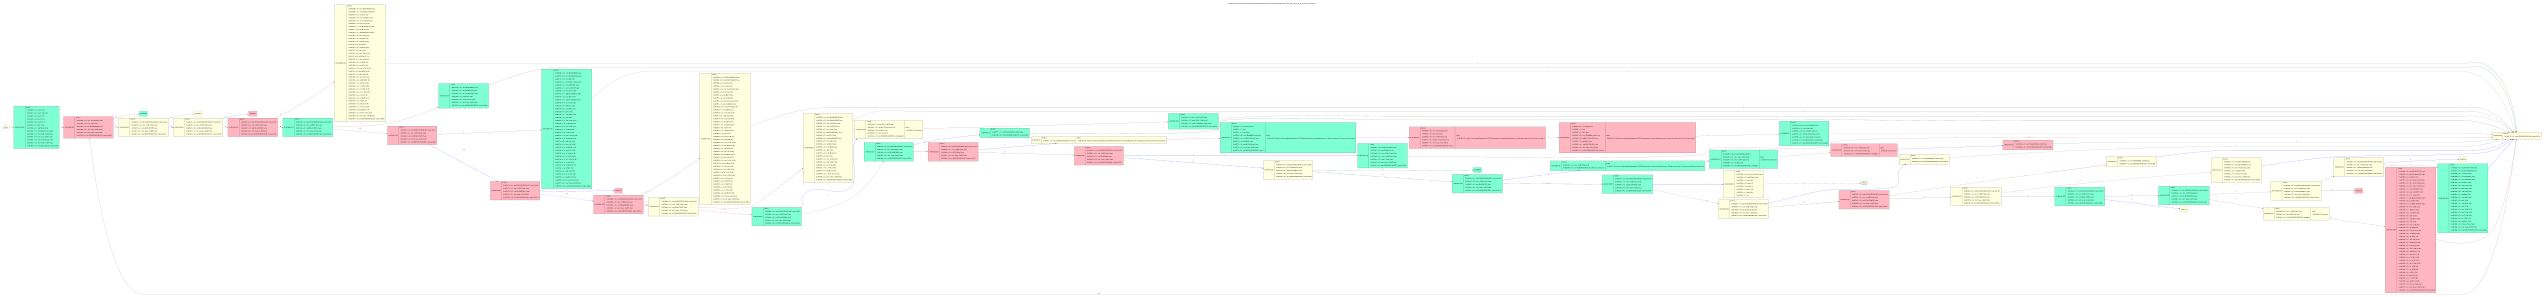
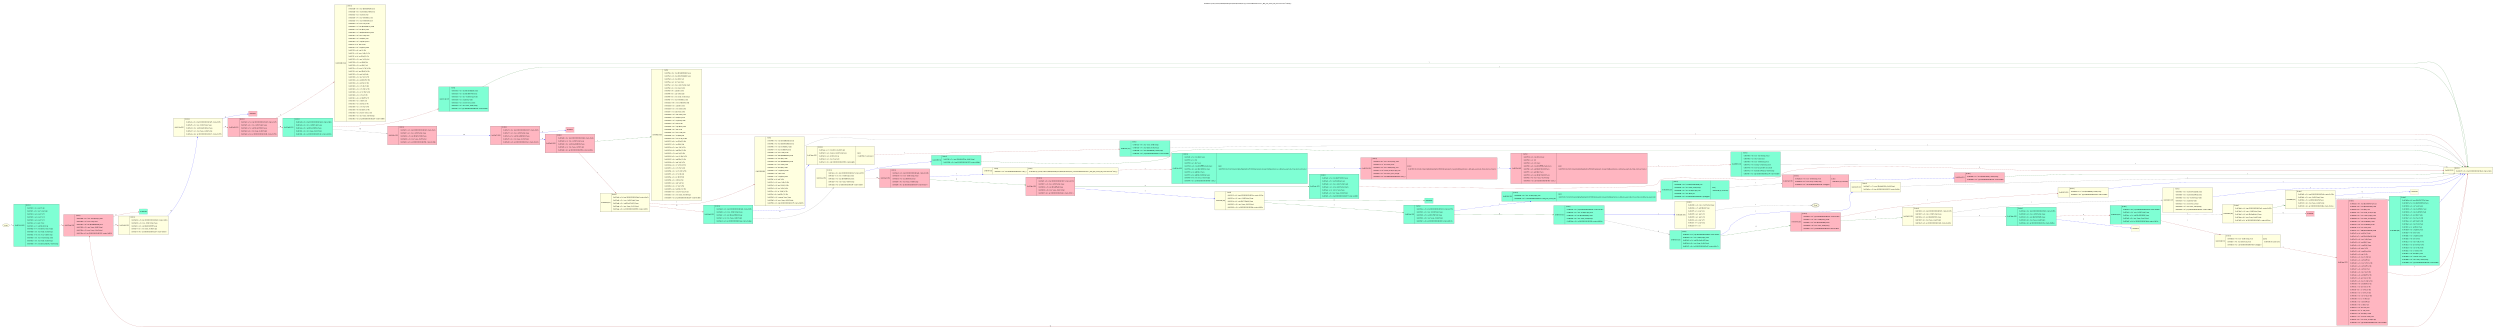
(198, 114) -> none
(567, 129) -> none
(889, 152) -> (840, 178)
(1743, 209) -> (1695, 240)
